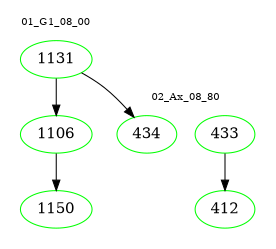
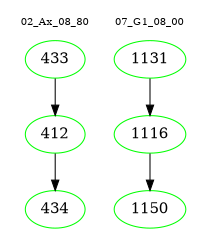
(56, 22) -> (150, 22)
(115, 97) -> (55, 167)
(56, 134) -> (150, 134)
